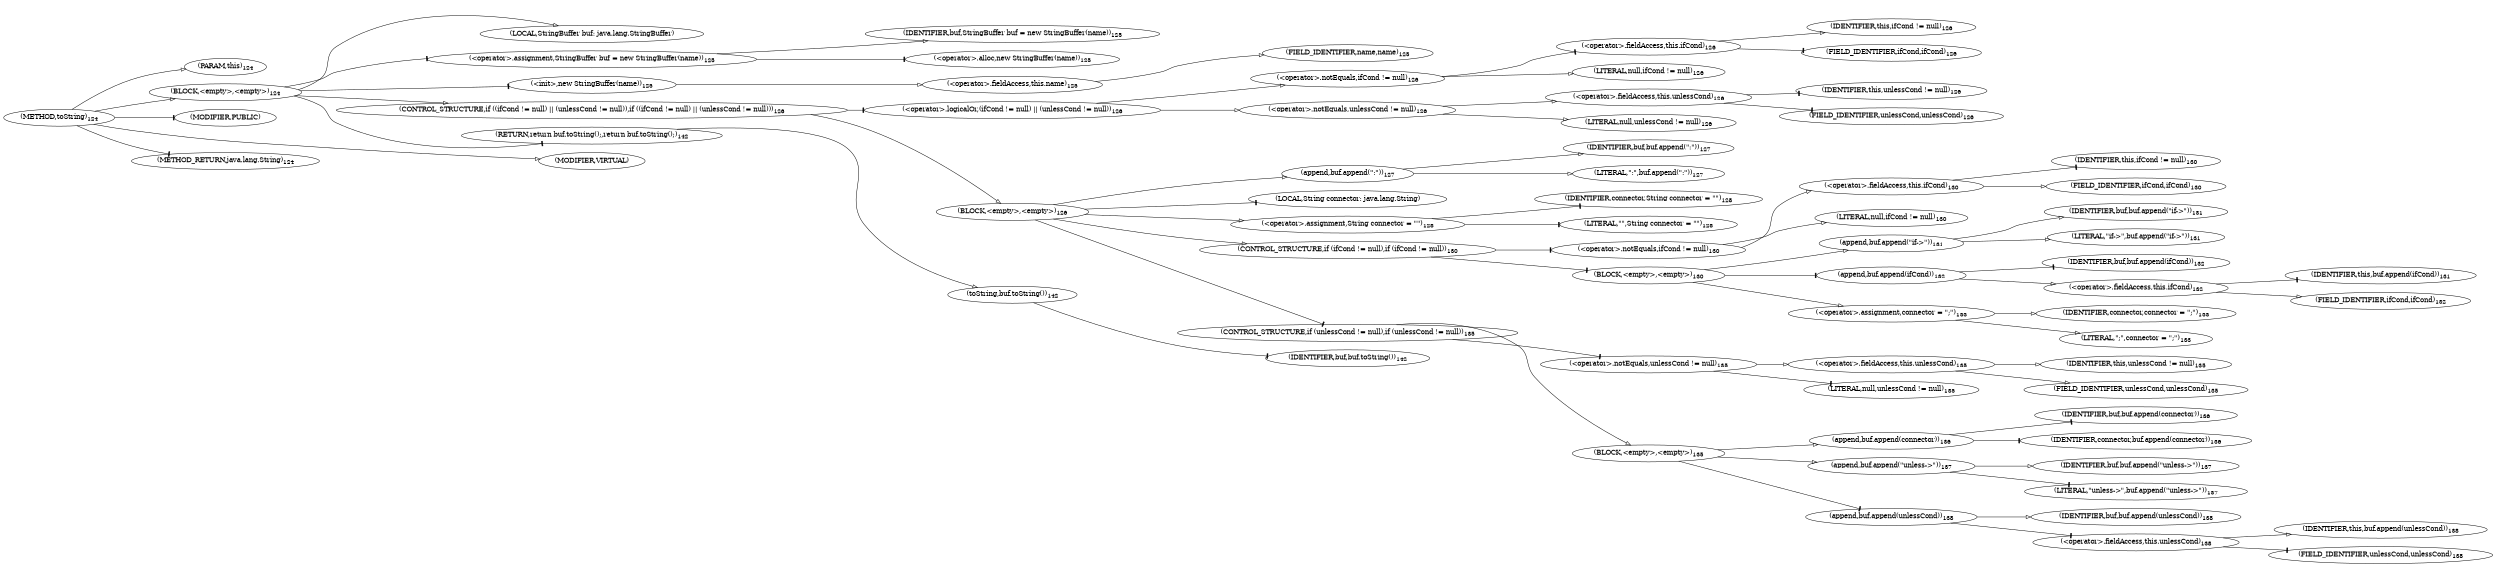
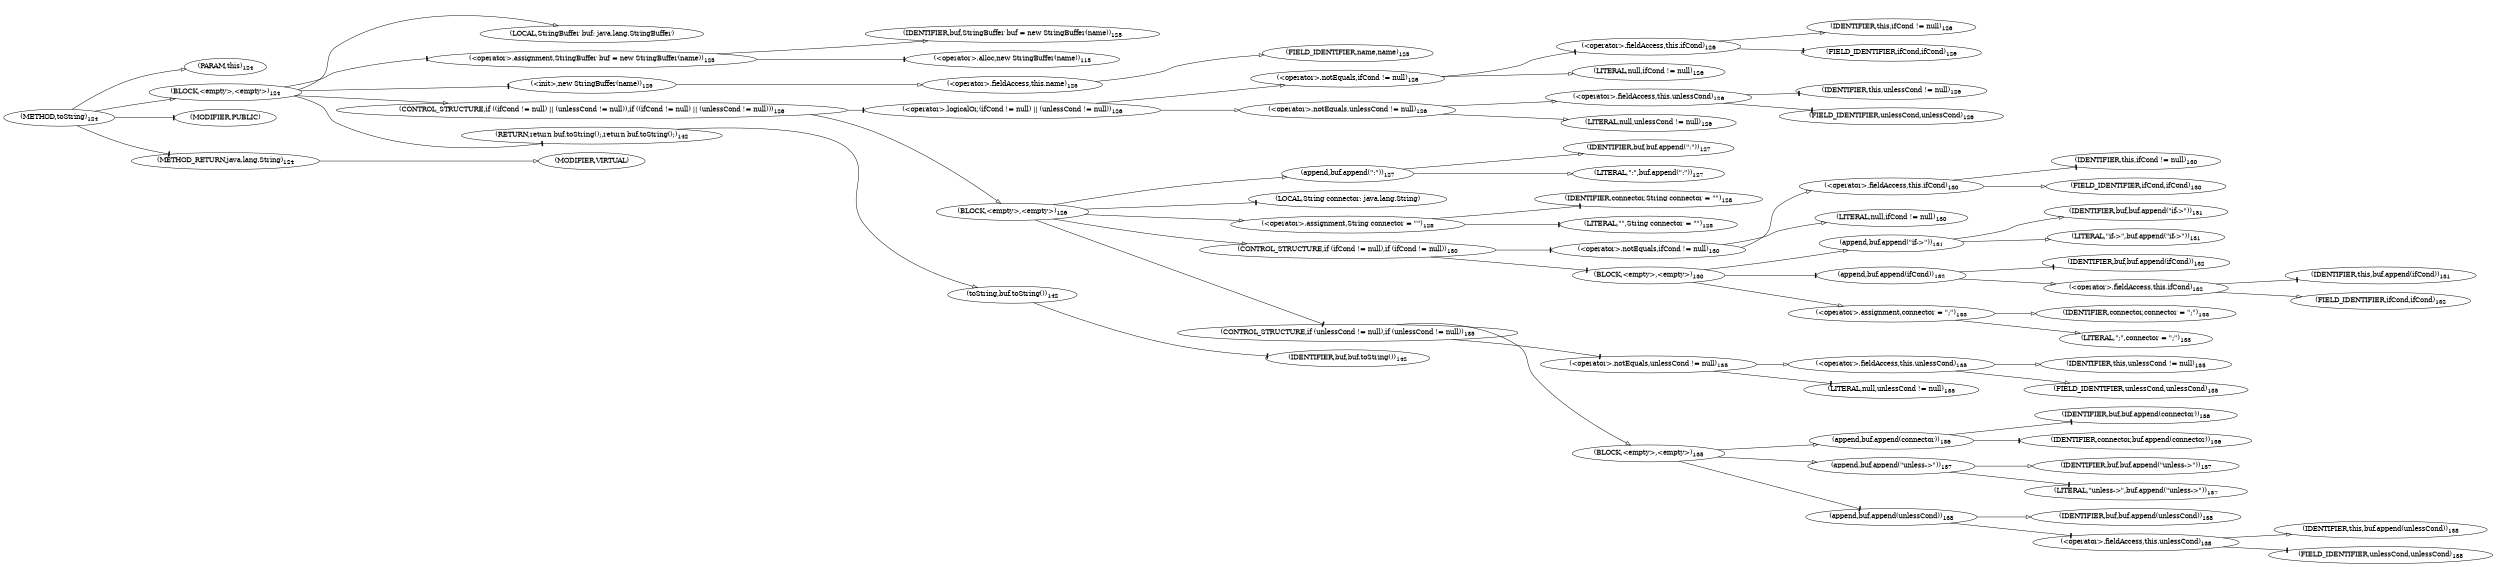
(1086, 59) -> (1086, 59)
(314, 147) -> (427, 161)
